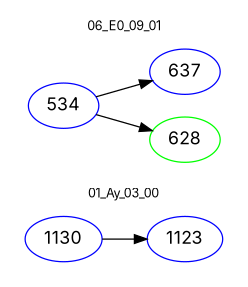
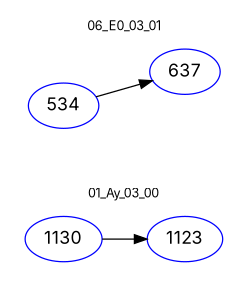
(124, 27) -> (124, 27)
(185, 140) -> none
